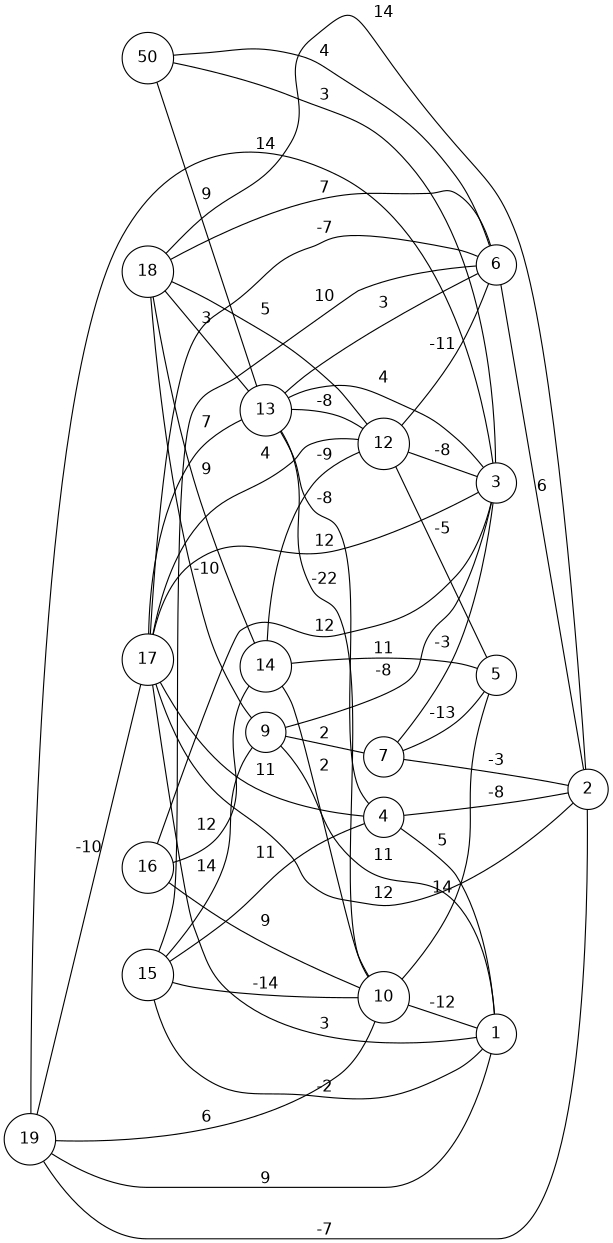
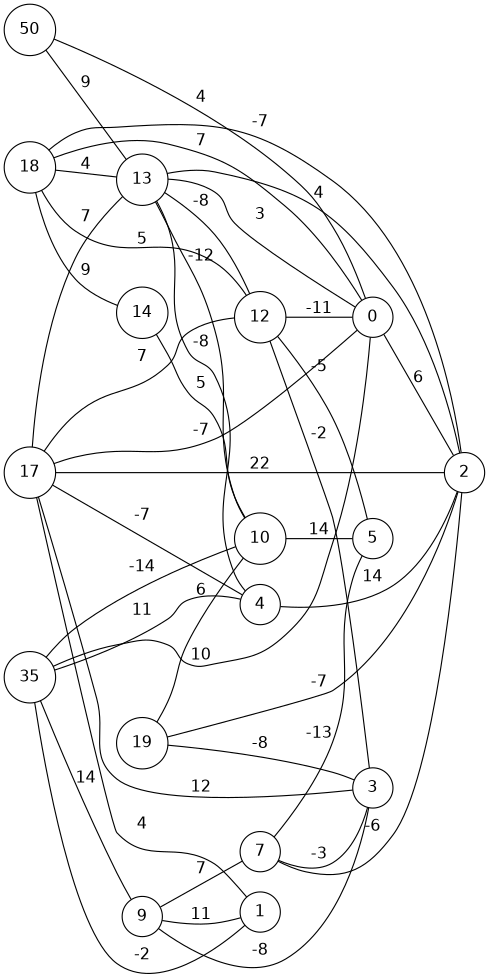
(384, 13) -> (260, 122)
(266, 145) -> (260, 744)
(425, 187) -> none
(496, 265) -> (373, 317)
(207, 319) -> (86, 165)
(395, 402) -> (366, 253)
(443, 451) -> (319, 434)
(266, 454) -> (142, 357)
(288, 532) -> none
(188, 556) -> none
(325, 580) -> (201, 256)
(385, 658) -> none
(325, 734) -> (201, 869)
(496, 761) -> (373, 827)
(325, 766) -> (201, 384)
(266, 771) -> (142, 516)
(496, 793) -> (373, 577)
(148, 868) -> none
(384, 894) -> (260, 464)
(89, 899) -> none
(472, 908) -> none
(148, 975) -> (30, 677)
(443, 1017) -> none
(325, 1025) -> (142, 824)
(306, 1187) -> none
